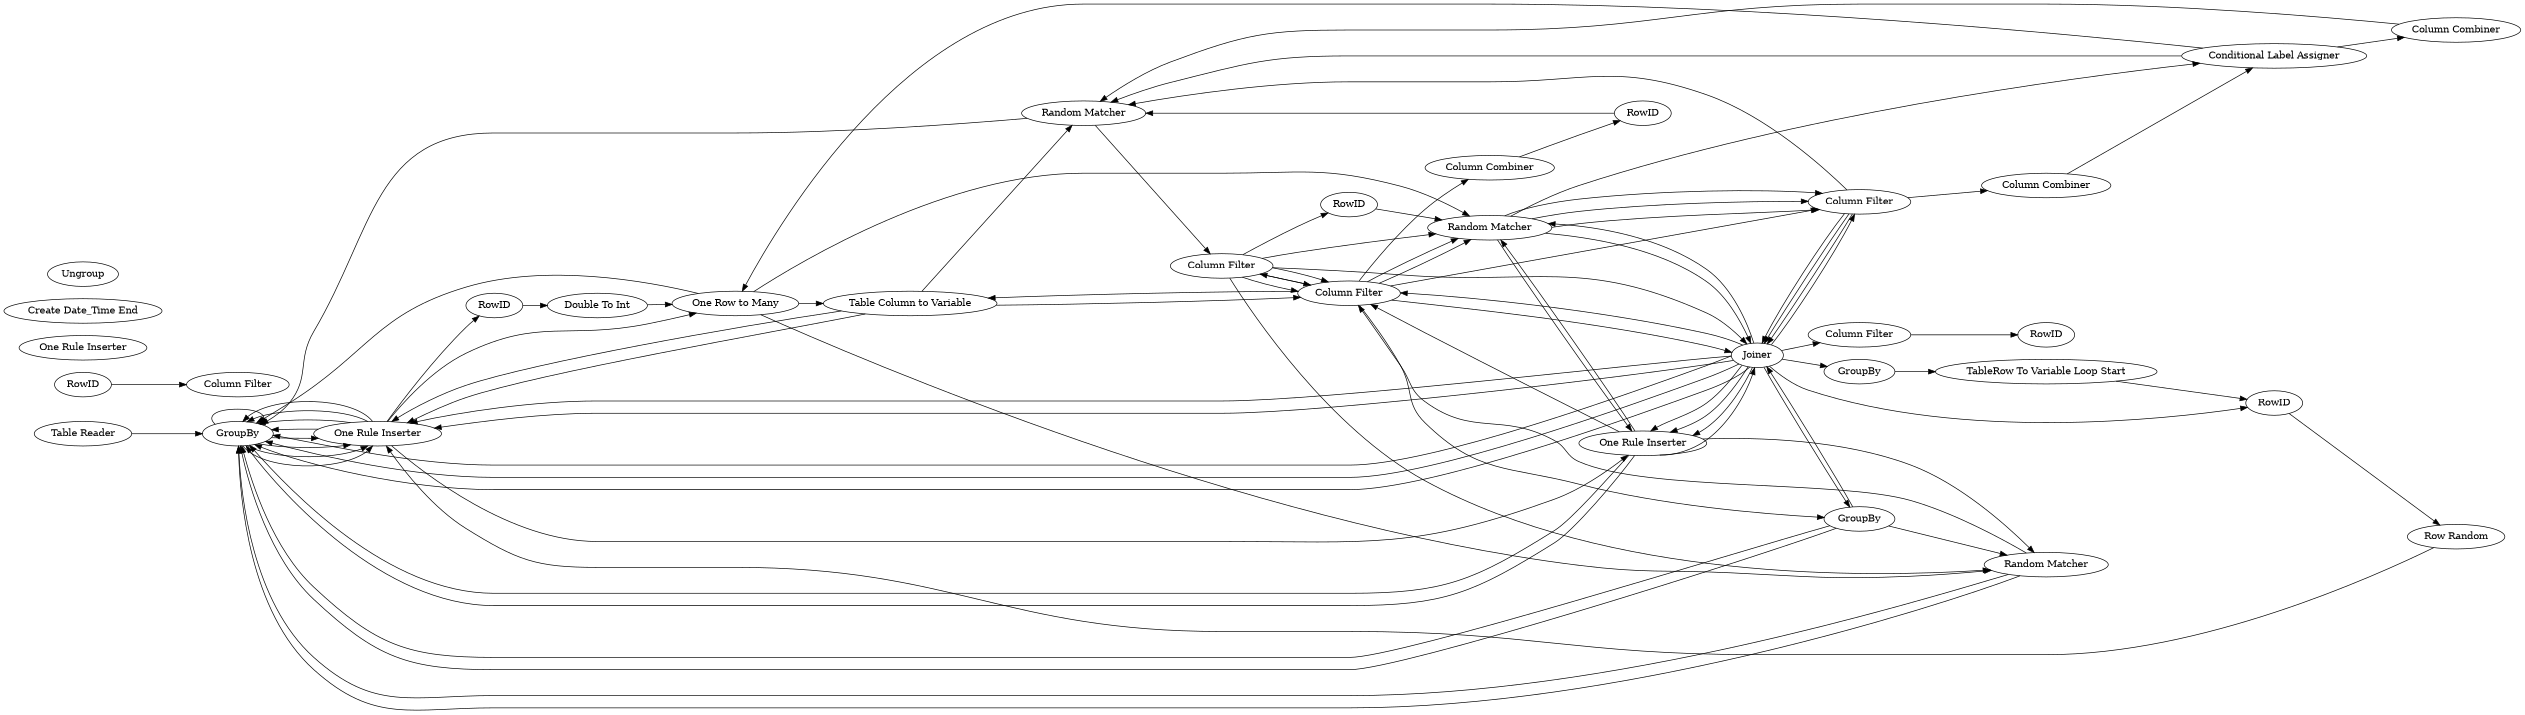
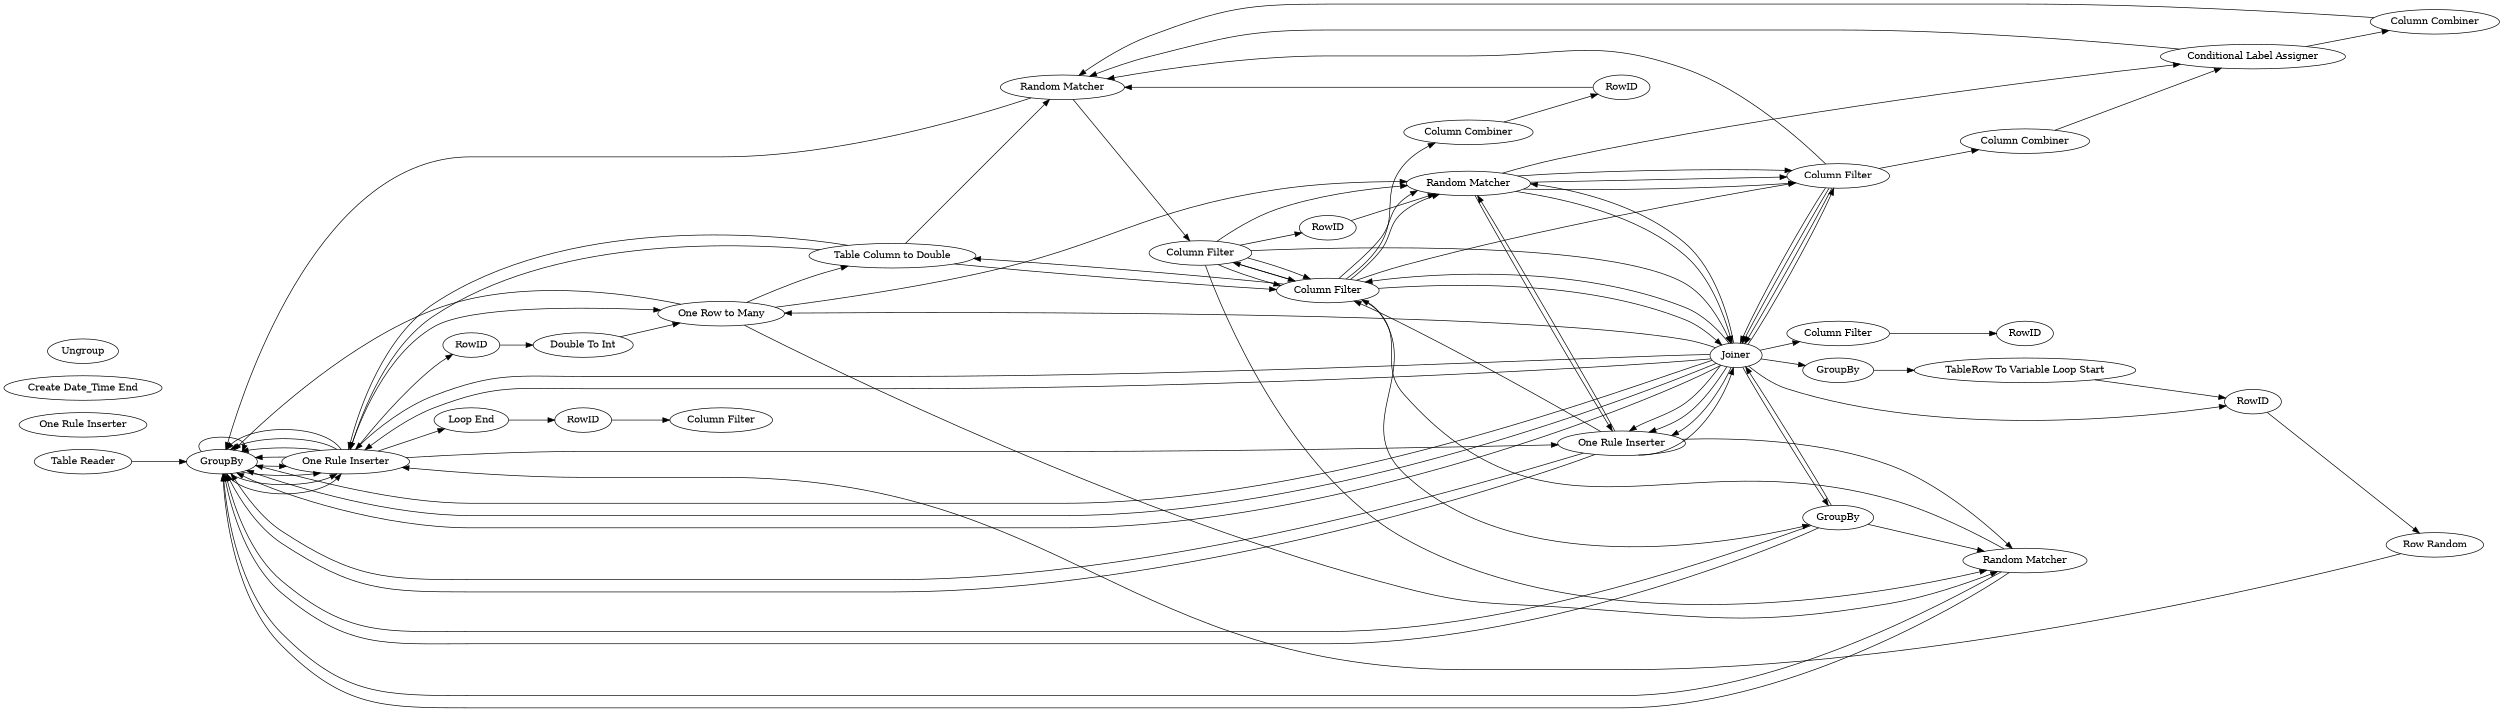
(1414, 4) -> (1255, 315)
(910, 303) -> (892, 256)
none -> (471, 420)
